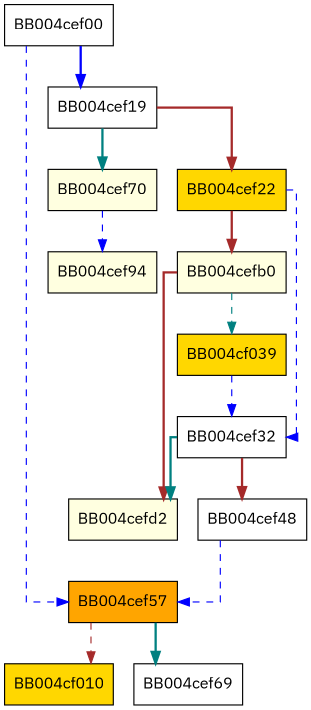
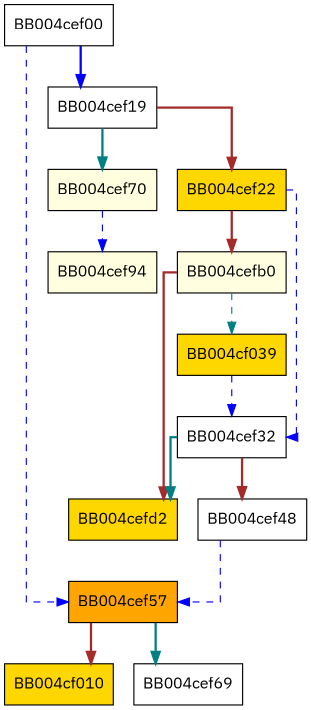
(123, 520) -> (123, 520)
(91, 637) -> (91, 637)
